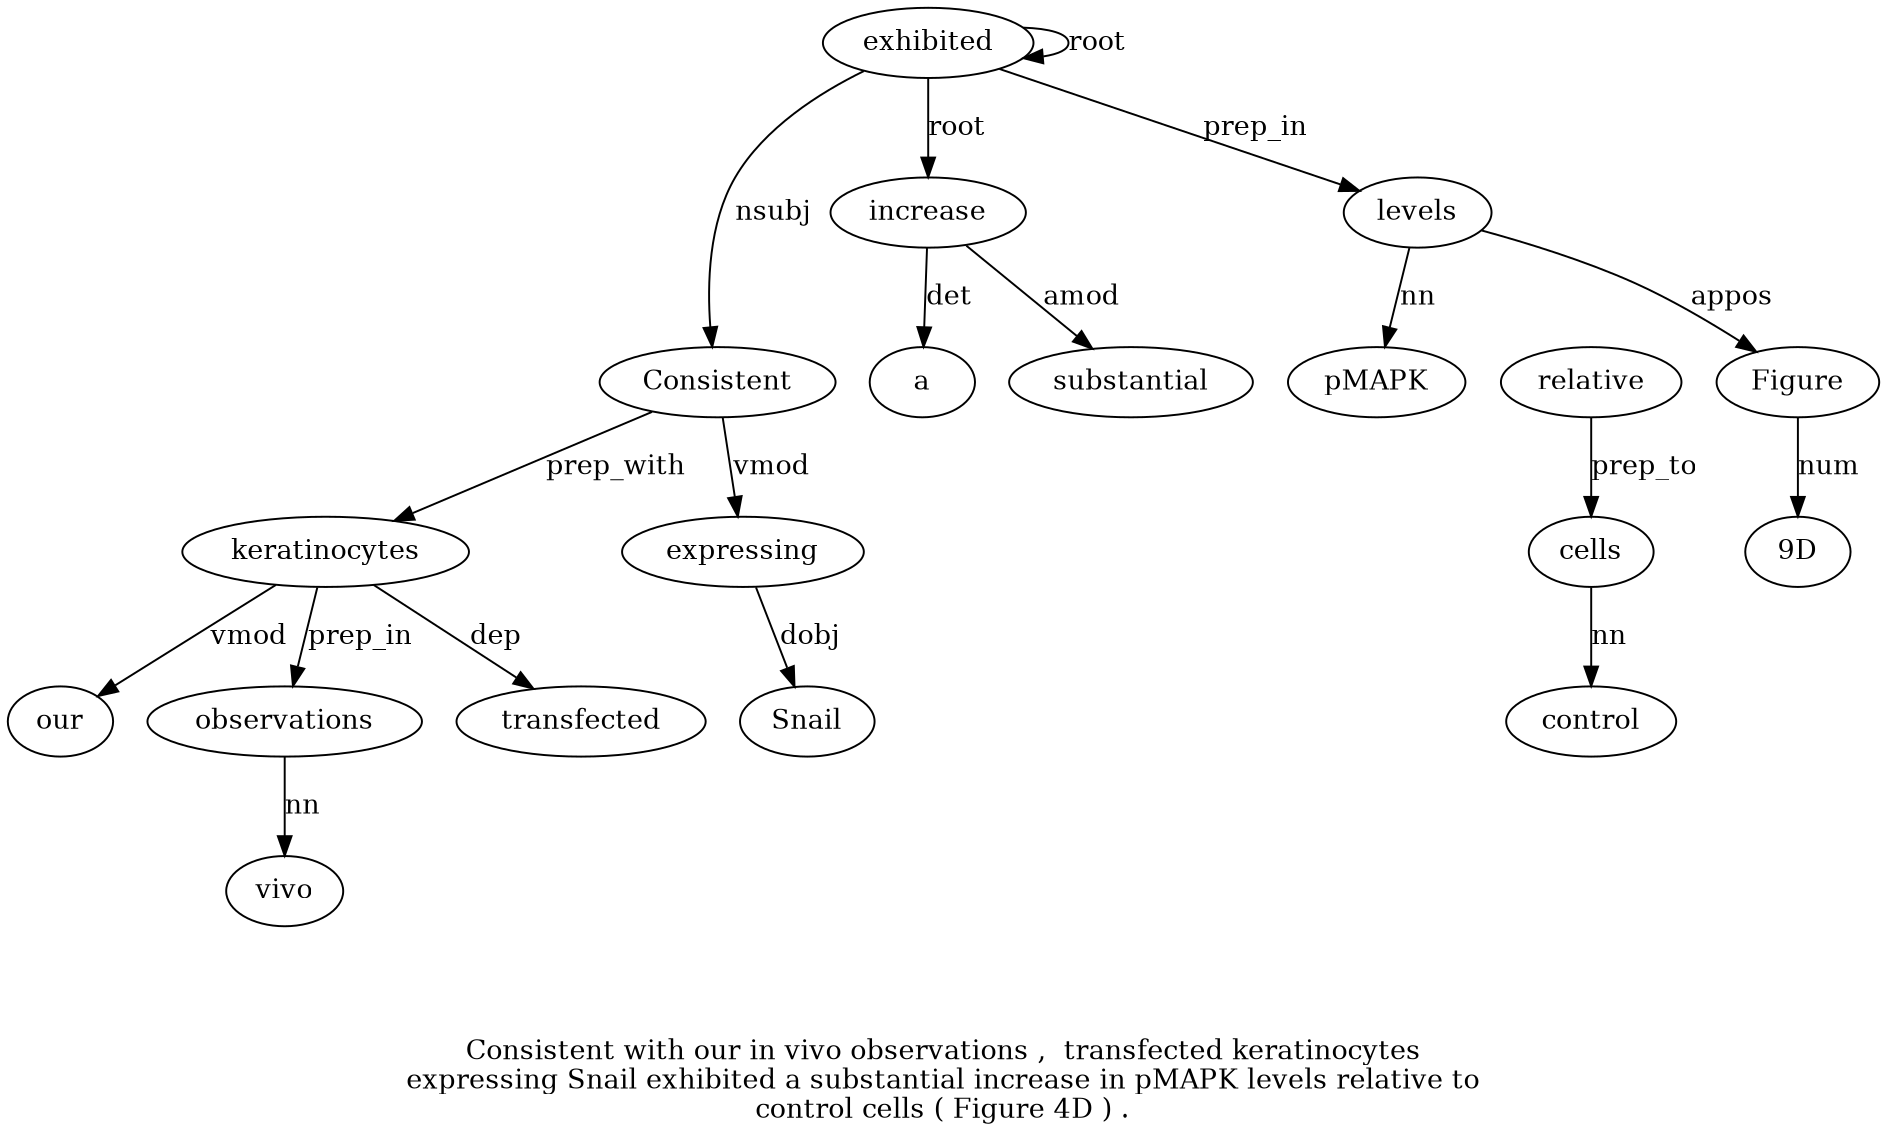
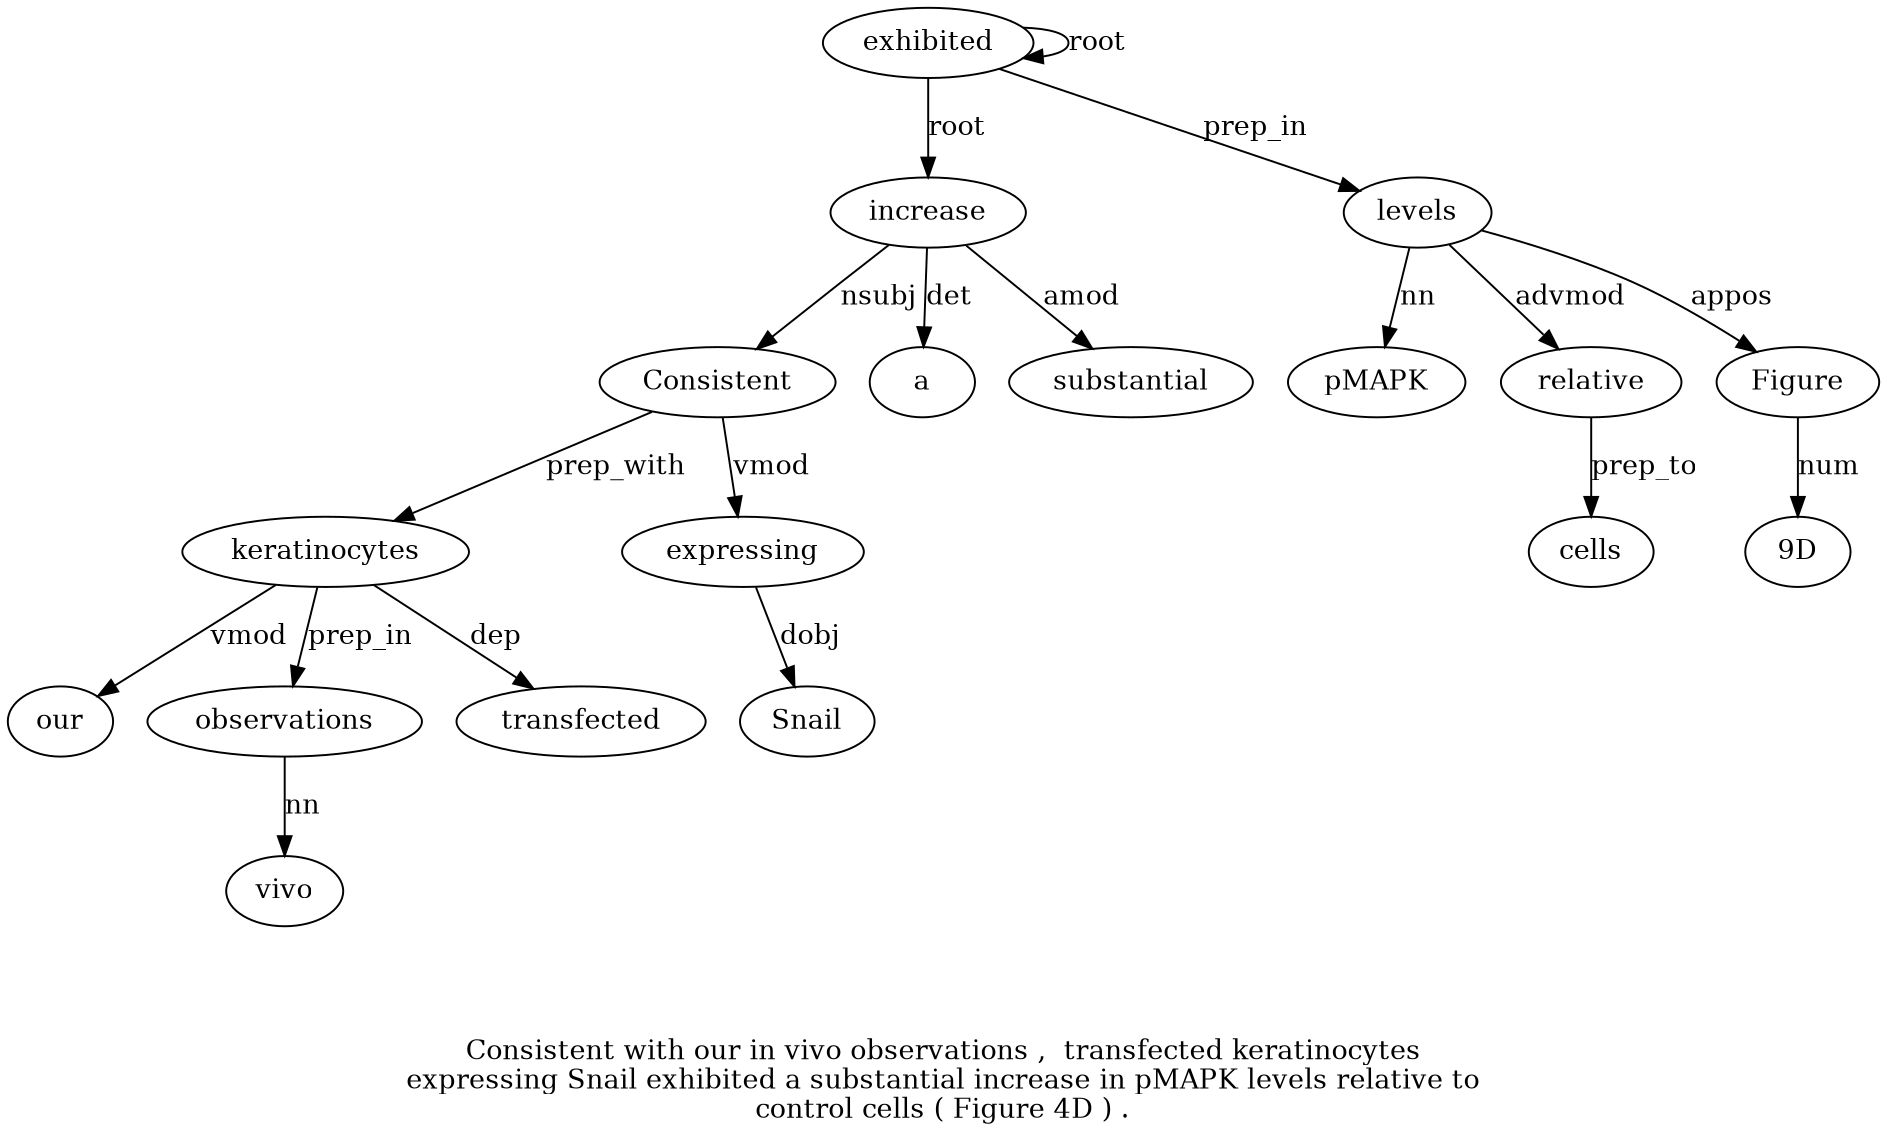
(739, 171) -> (830, 291)
none -> (1497, 290)
(1591, 722) -> none
